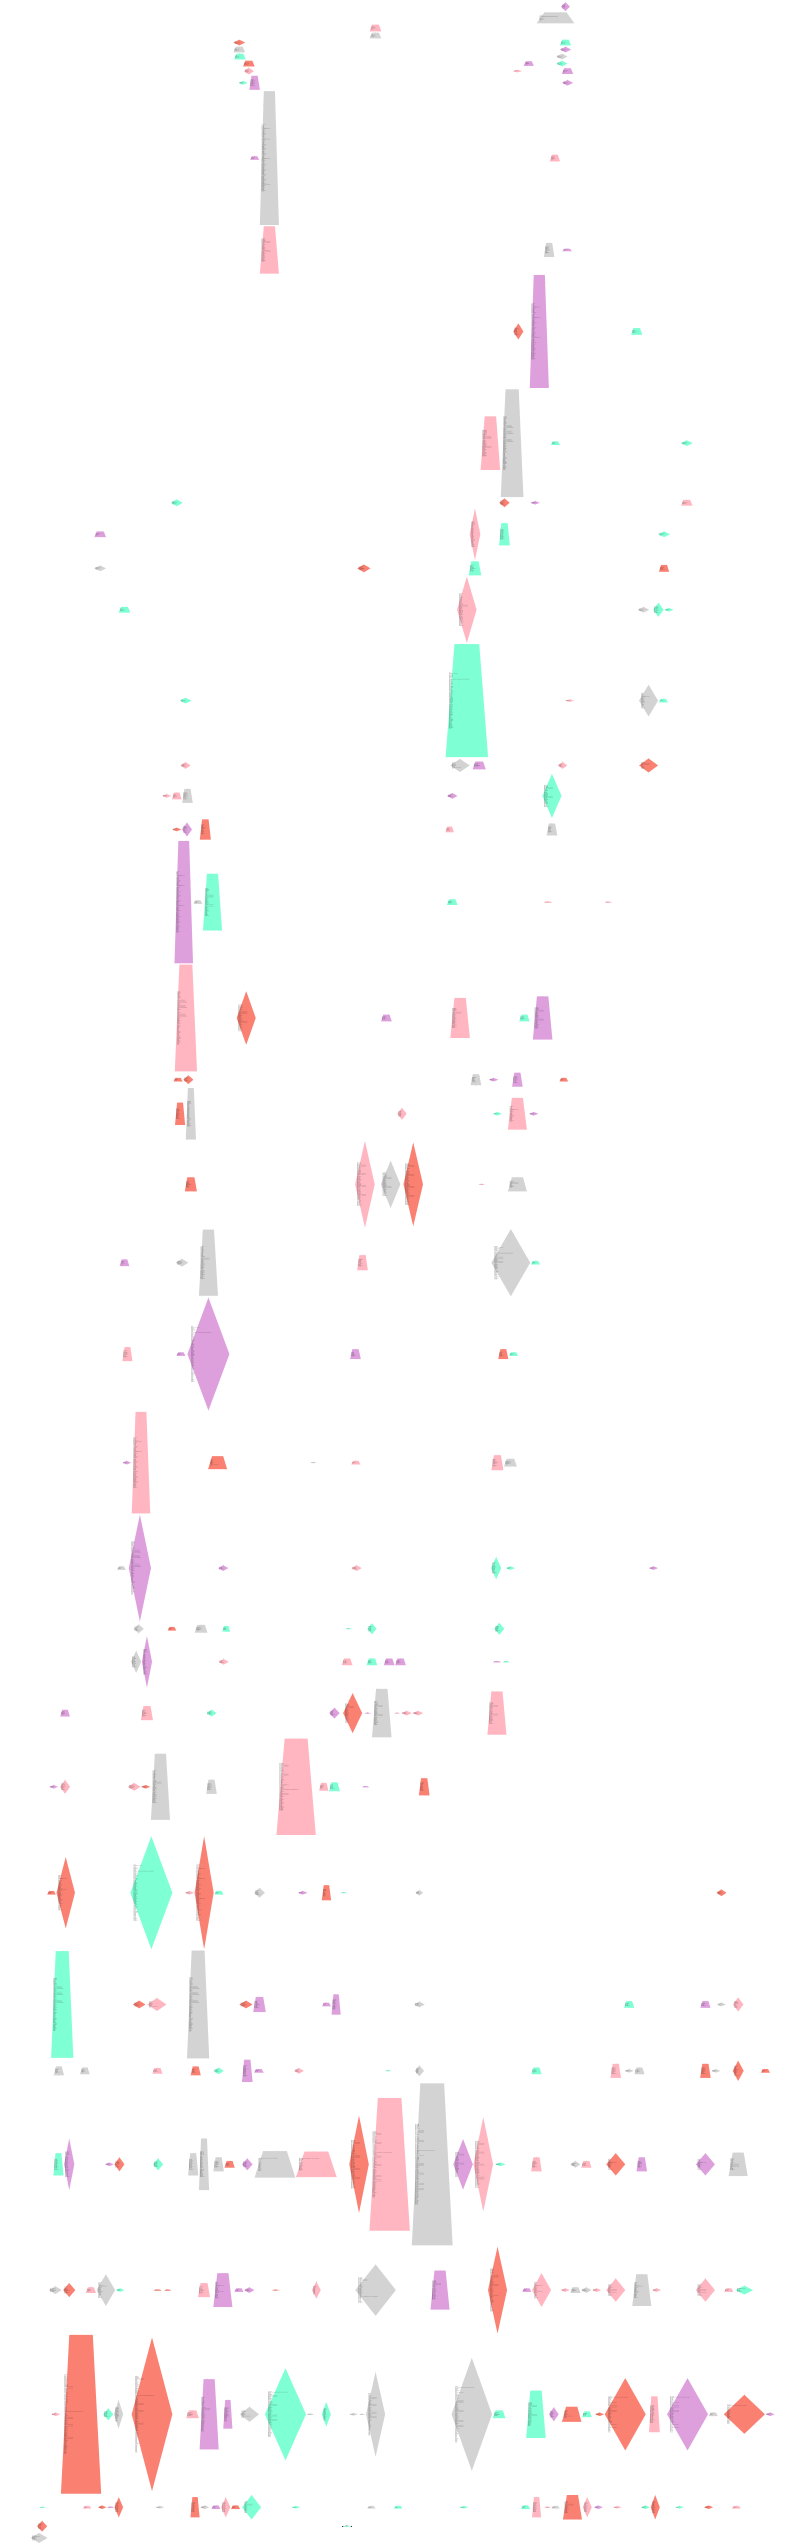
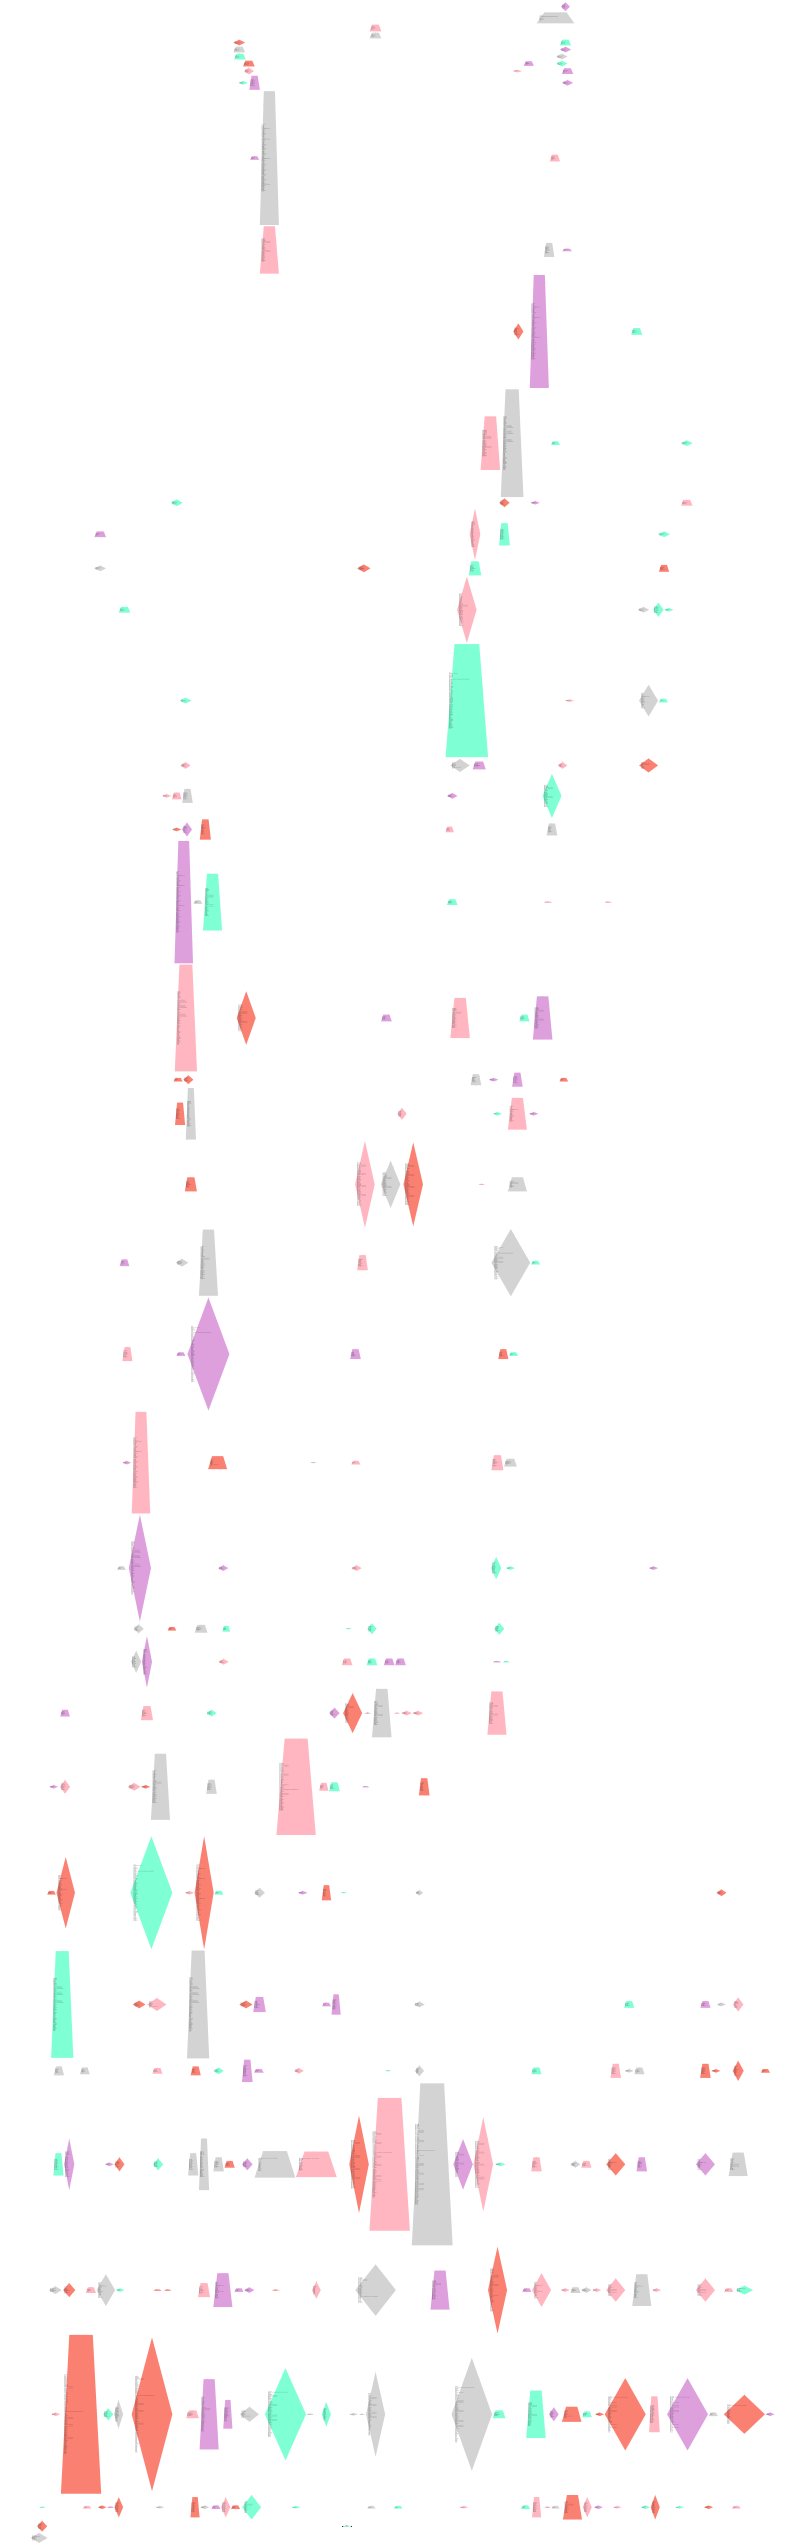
(716, 2071) -> (716, 2071)
(464, 2507) -> (464, 2507)
